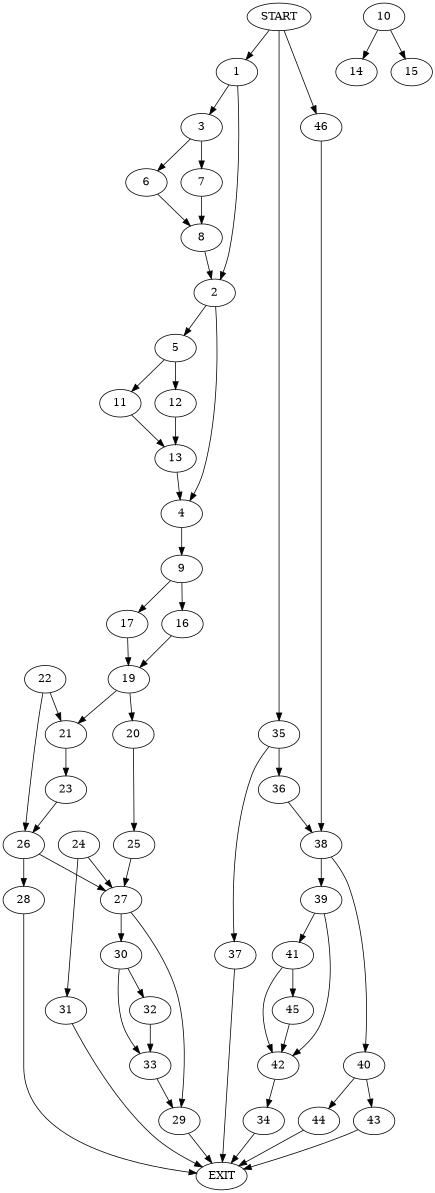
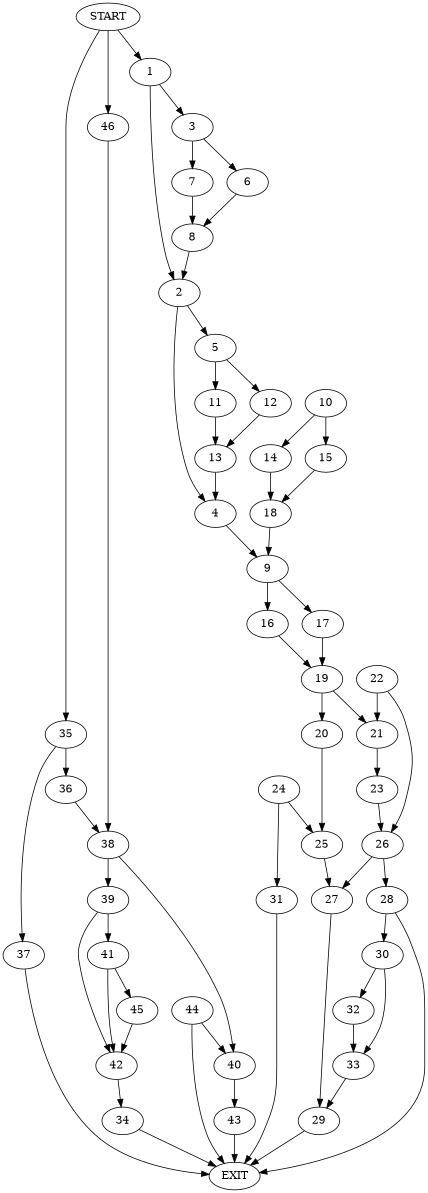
none -> (271, 514)
(98, 869) -> (298, 814)
(121, 924) -> (385, 924)
(344, 1090) -> (211, 1035)
